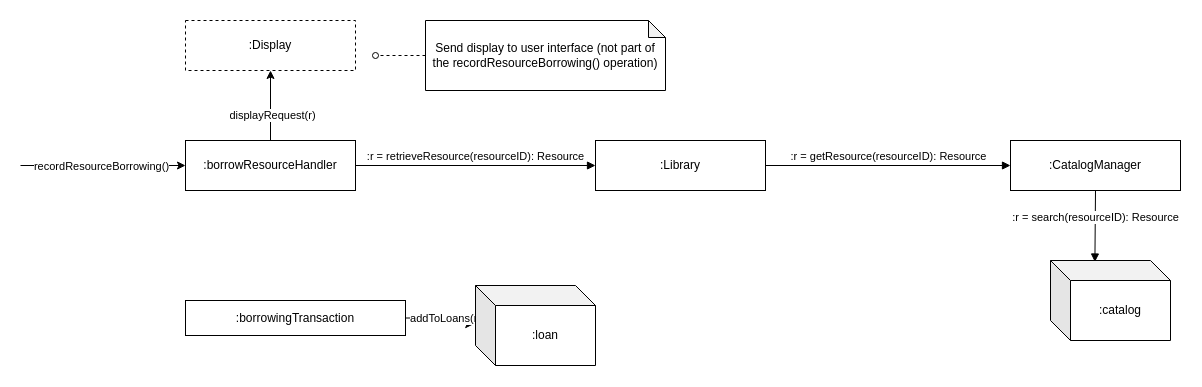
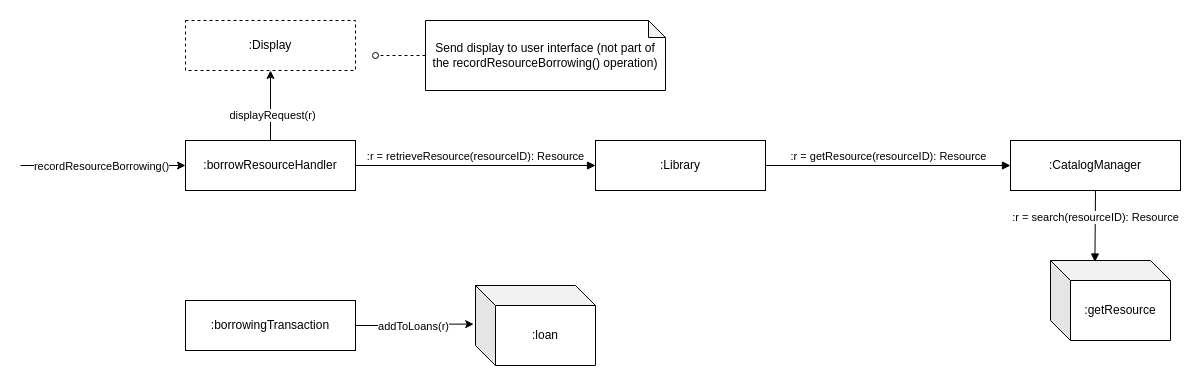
(1121, 311) -> (1121, 311)
(296, 318) -> (271, 326)
